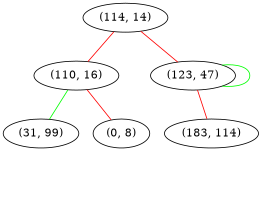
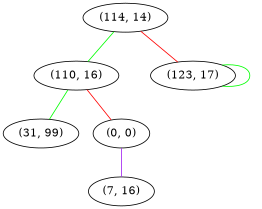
(101, 47) -> (101, 47)
(193, 76) -> (193, 76)
(121, 133) -> (121, 133)
(211, 133) -> none
none -> (121, 191)
